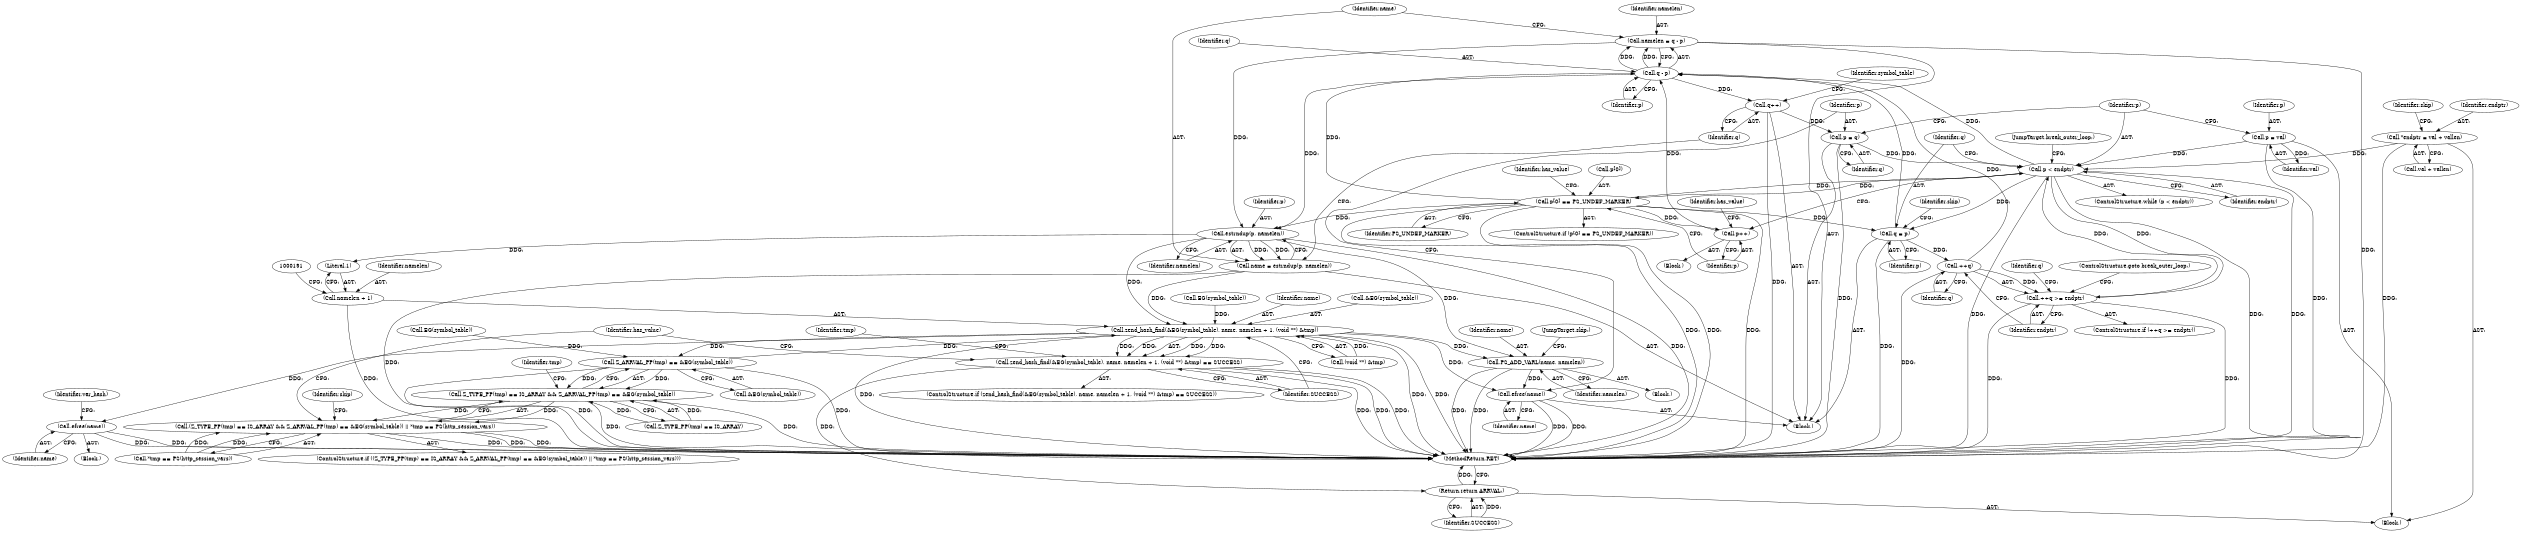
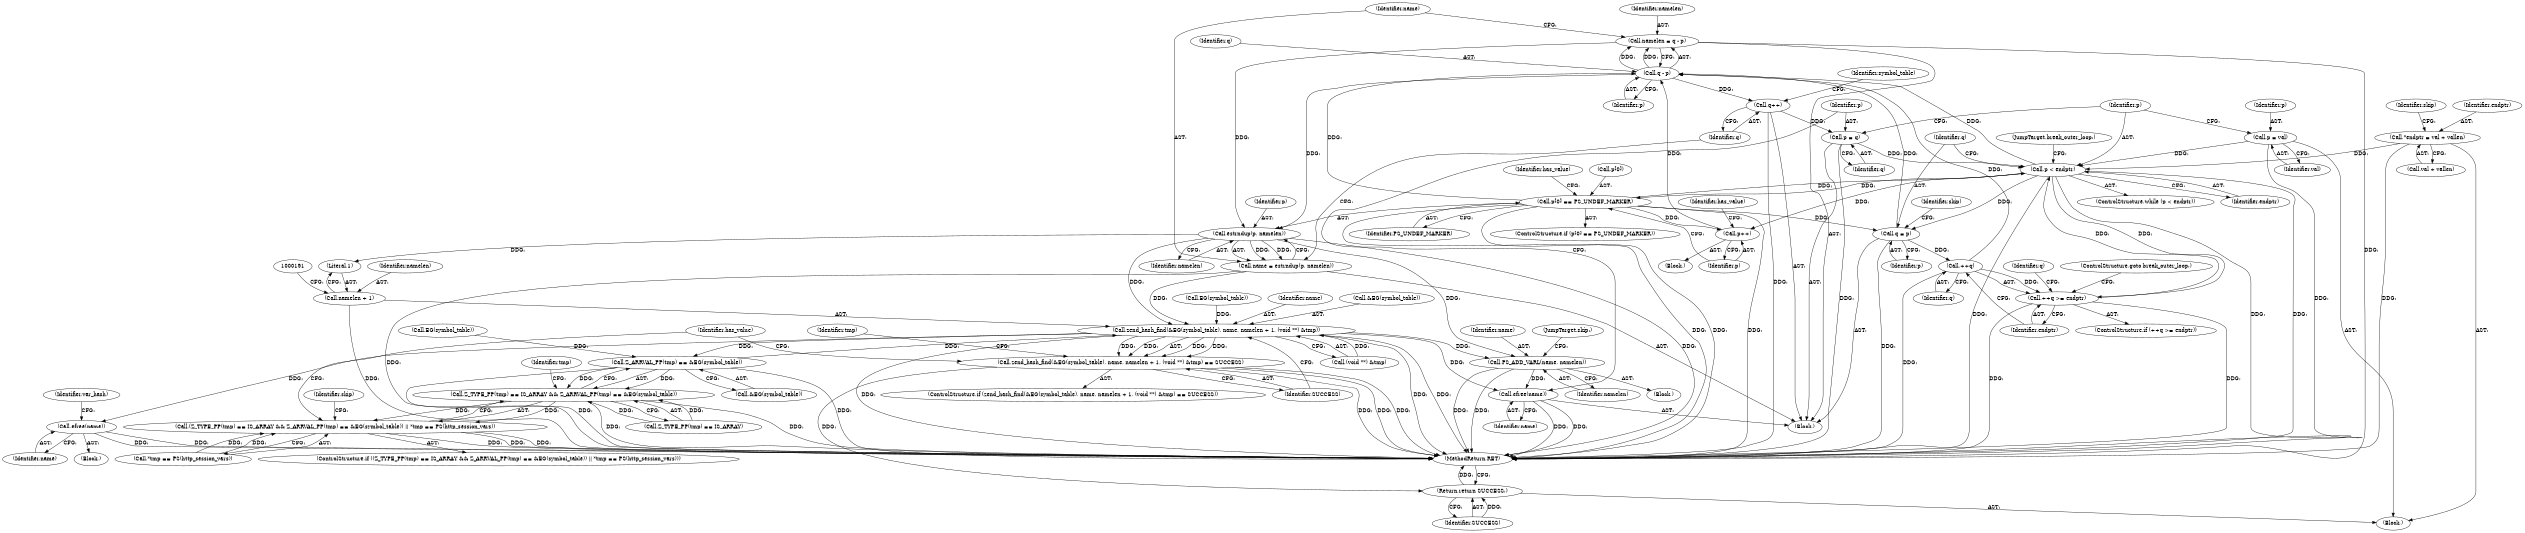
(2303, 154) -> (2304, 154)
(1864, 202) -> (1863, 202)
(1344, 218) -> (1344, 218)
(1472, 491) -> (1472, 491)
